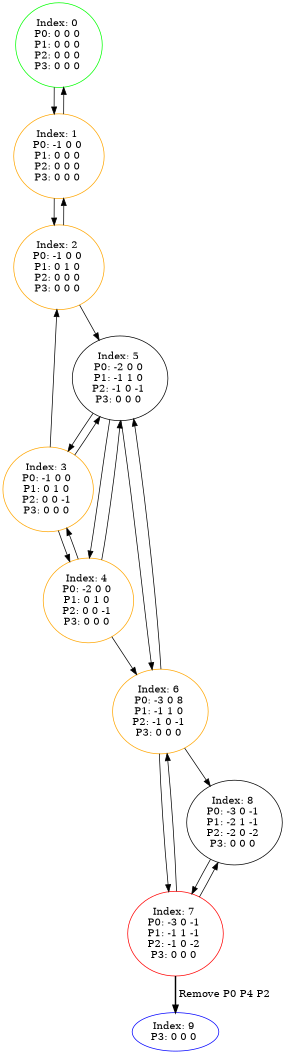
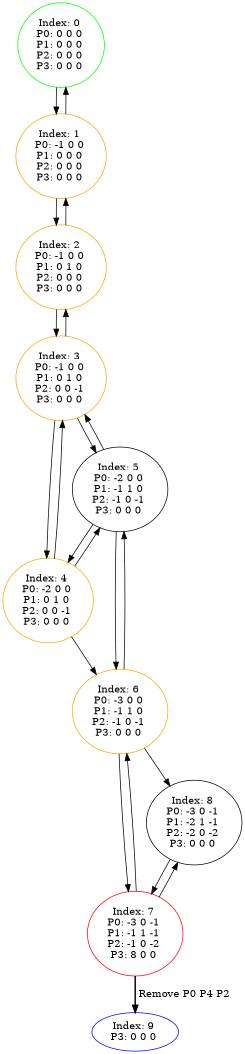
(88, 319) -> (56, 319)
(160, 712) -> (120, 712)
(175, 934) -> (135, 934)
